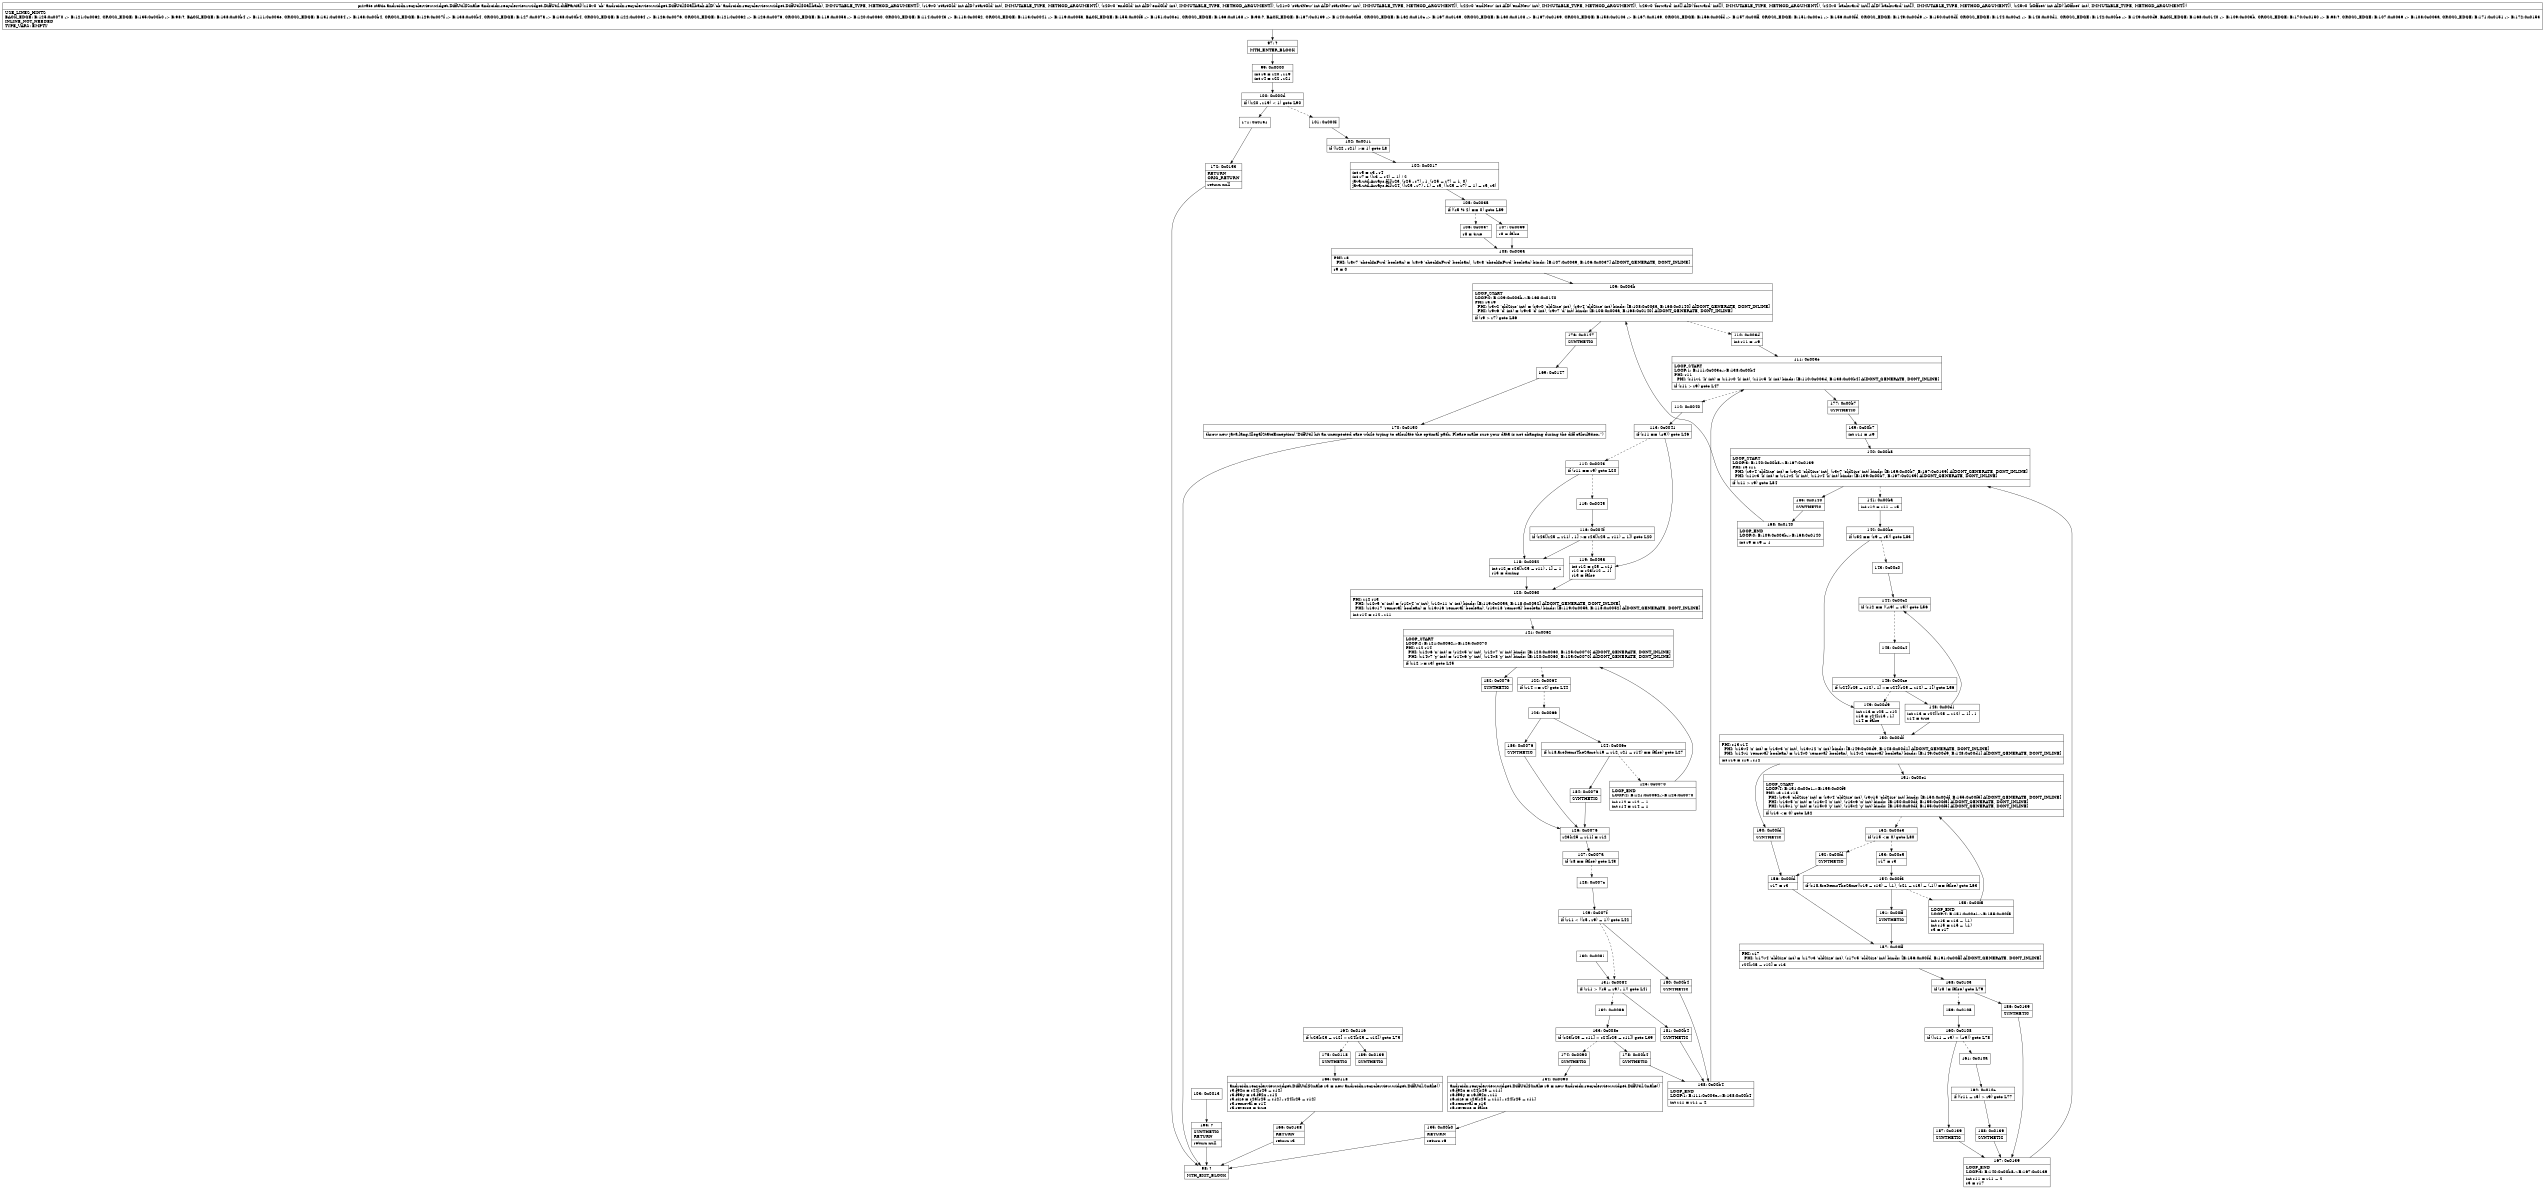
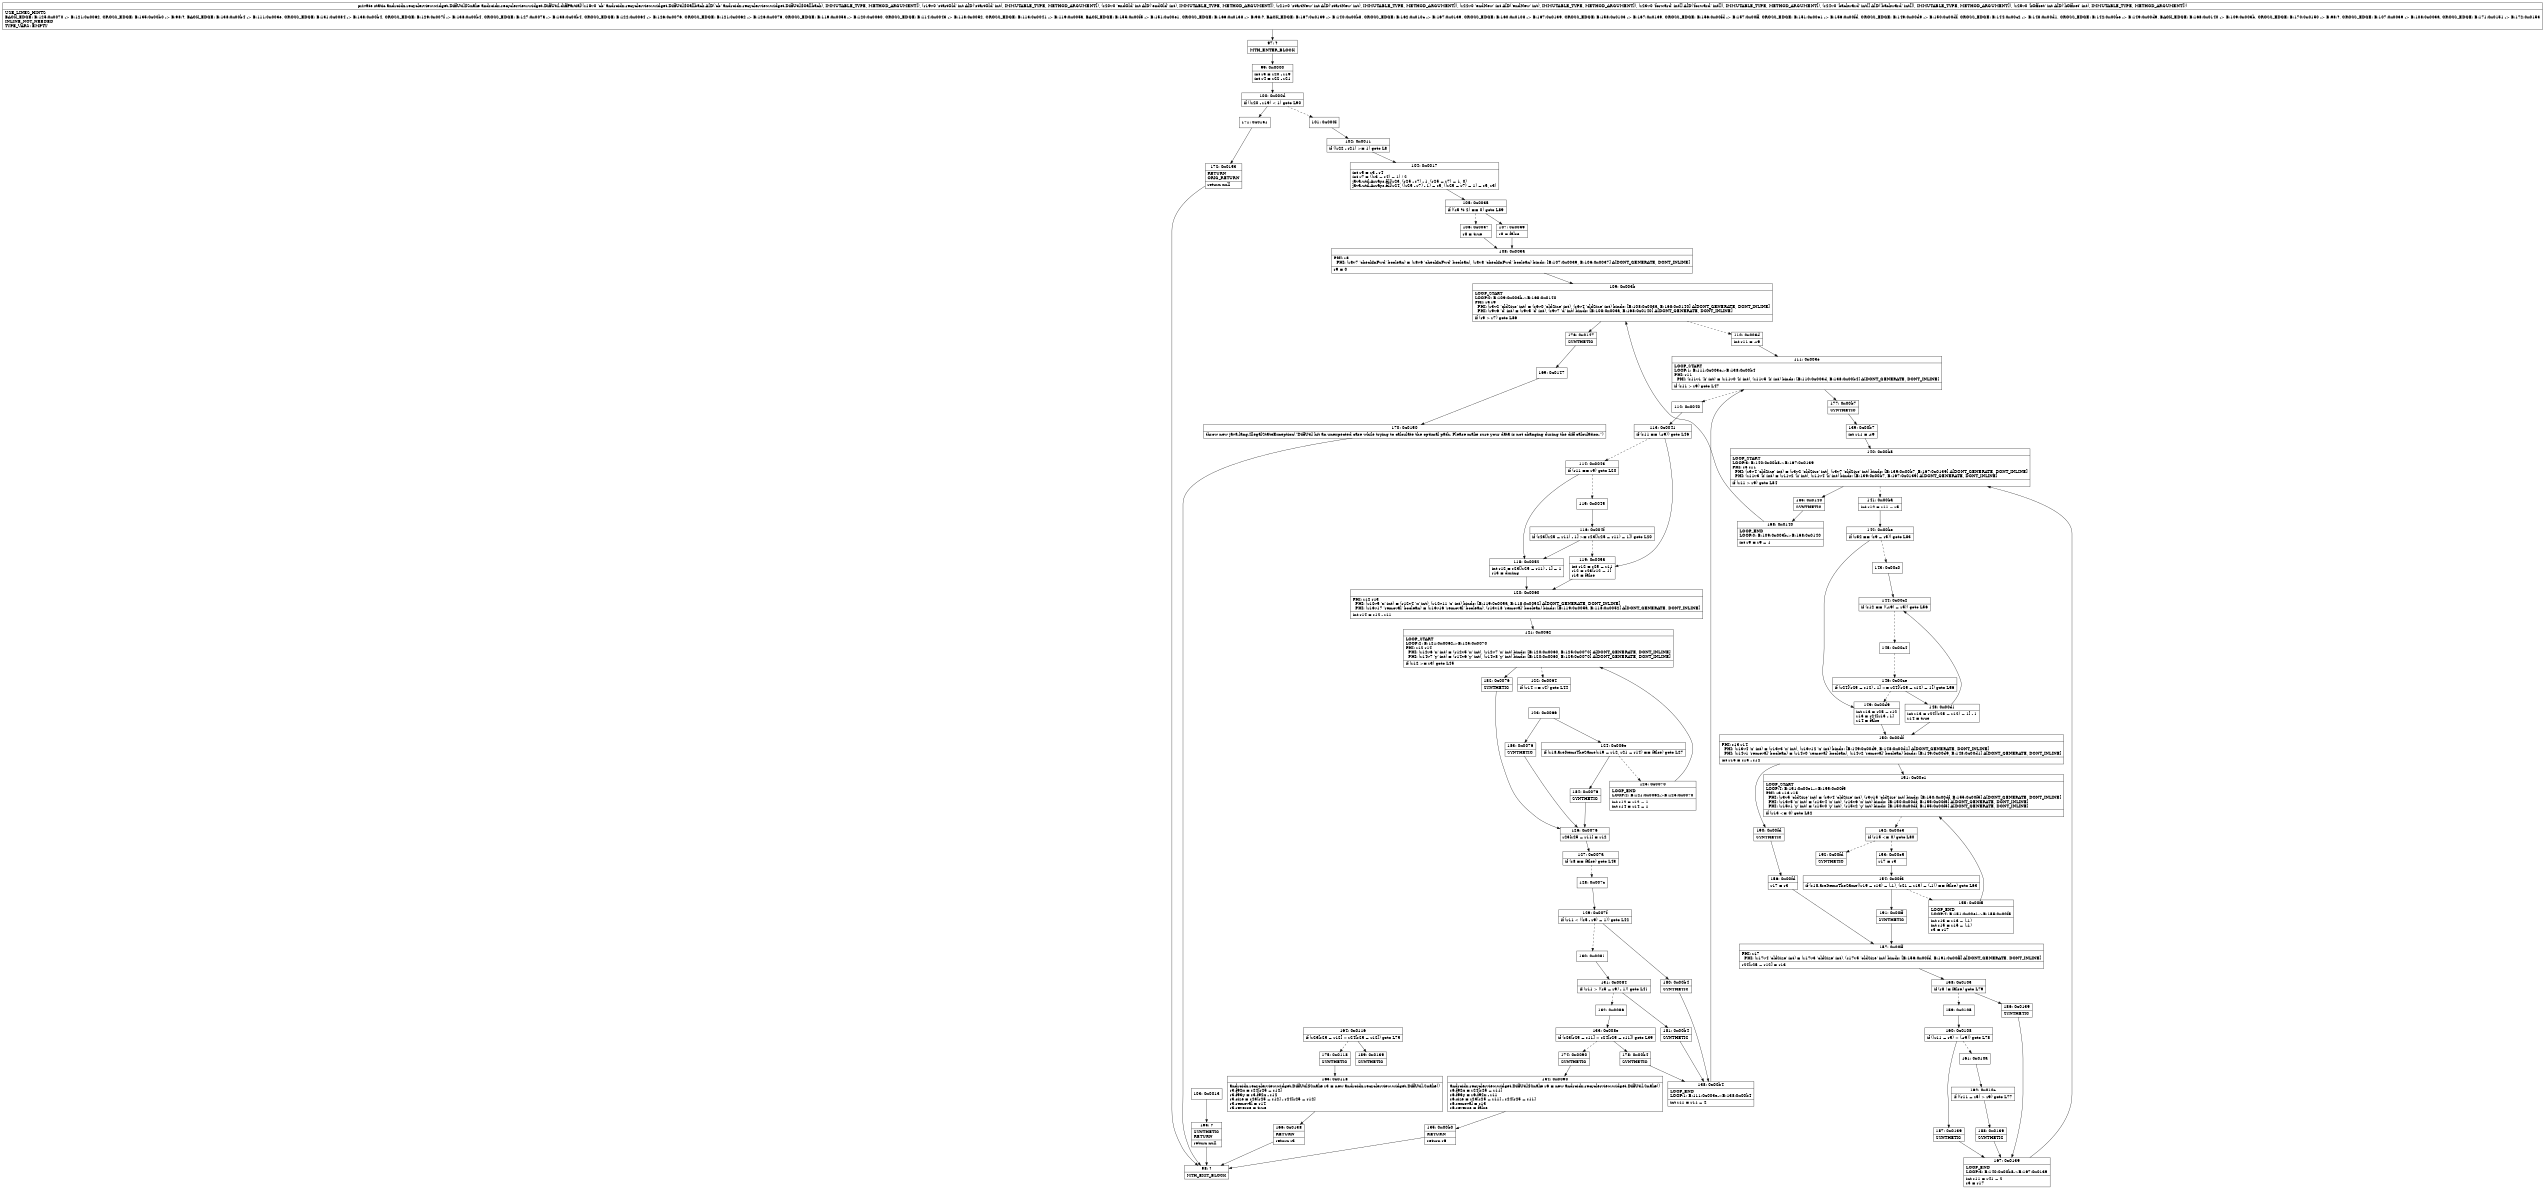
(1895, 664) -> (1895, 664)
(1544, 698) -> none
(1808, 870) -> none
(1612, 949) -> (1594, 936)
(1984, 1179) -> (1984, 1179)
